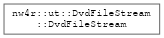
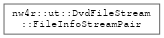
(82, 19) -> (82, 19)
